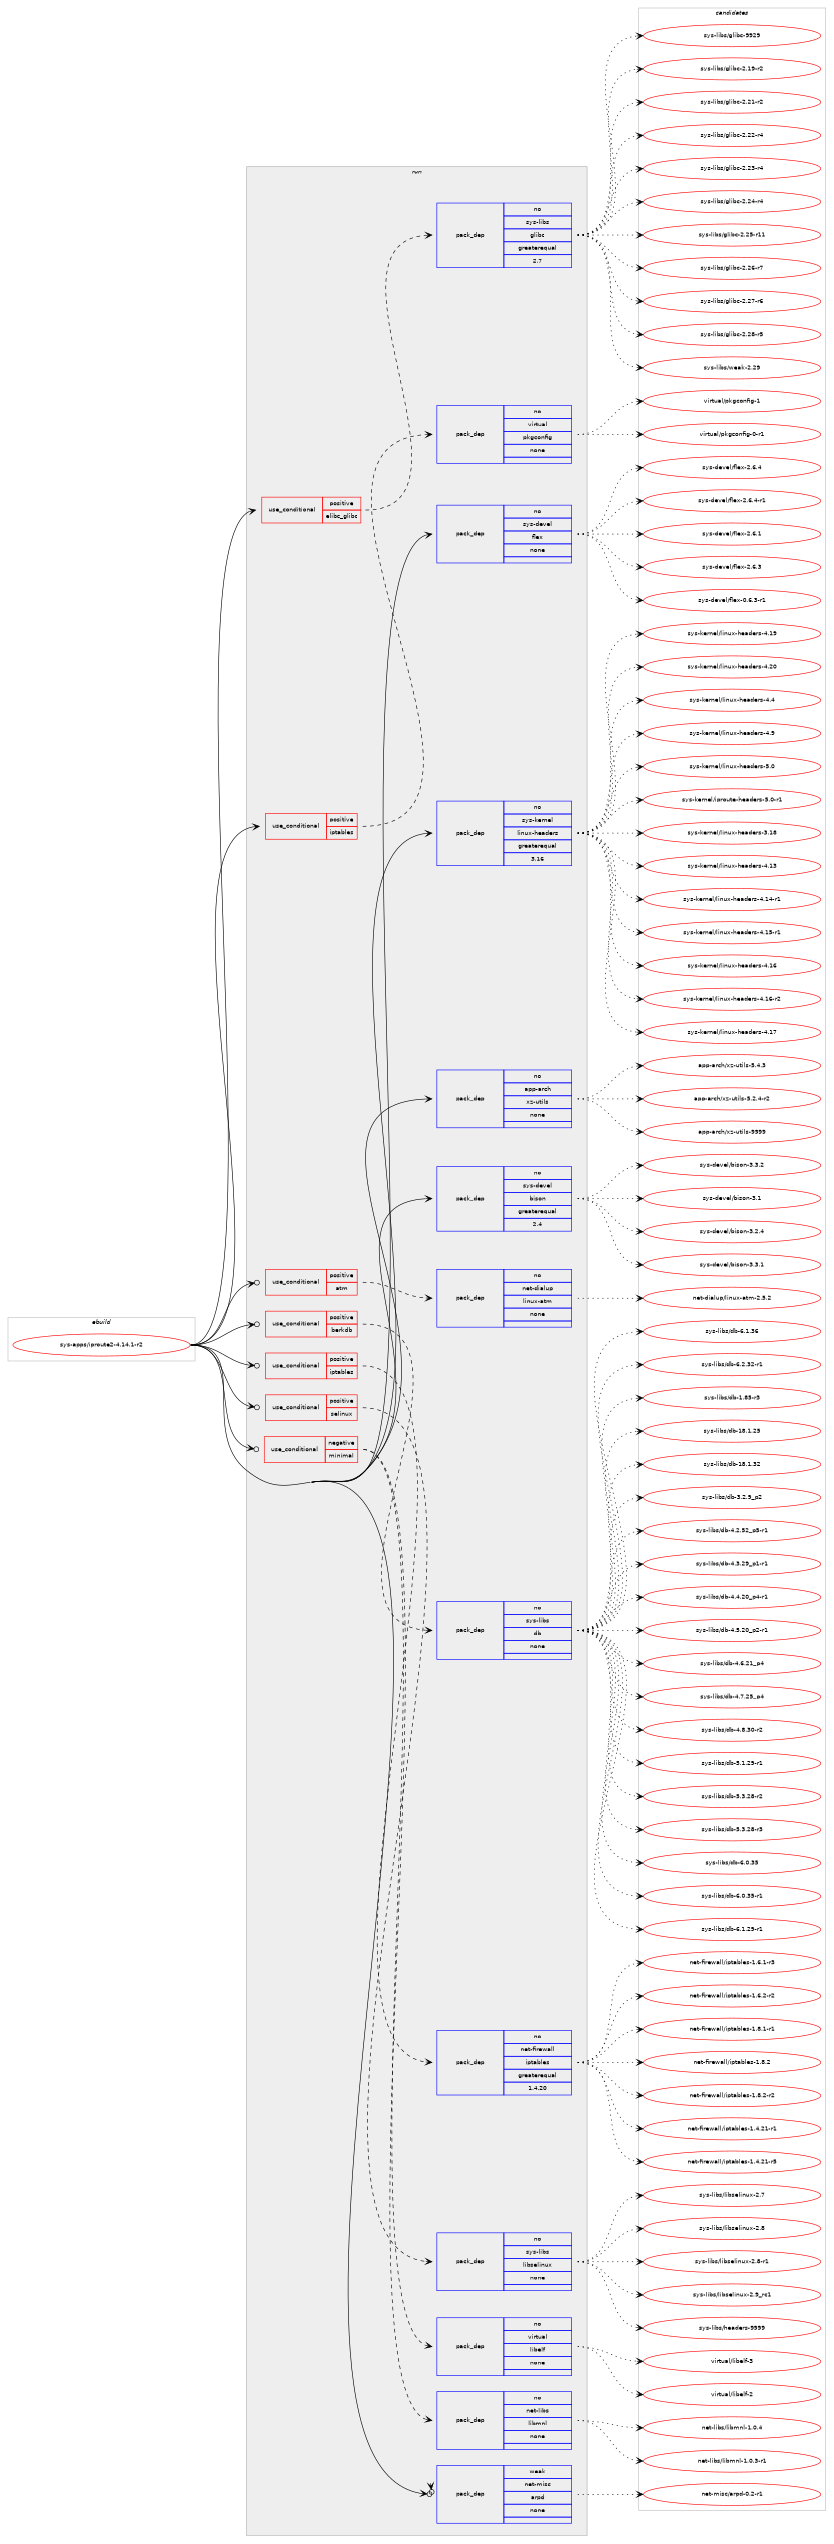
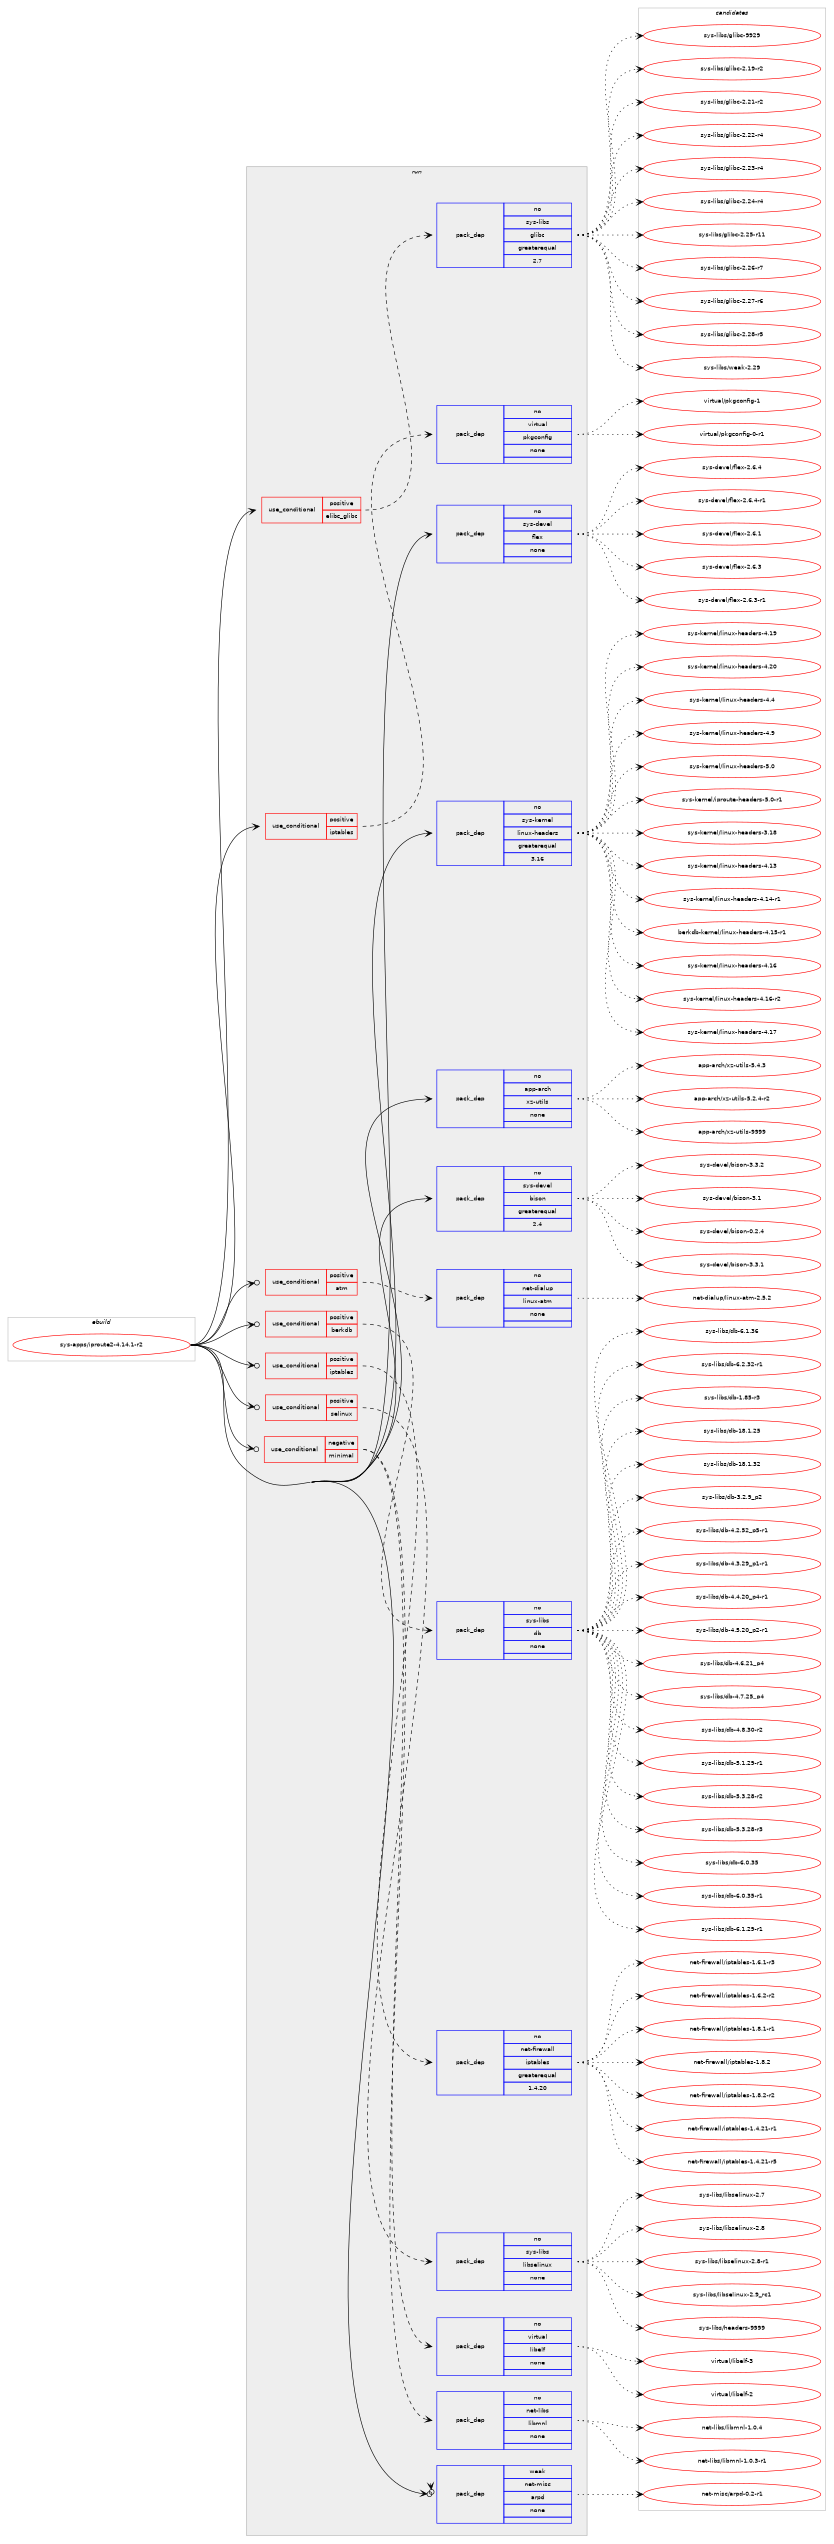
(732, 601) -> (732, 601)
(732, 933) -> (732, 933)
(732, 1232) -> (732, 1232)
